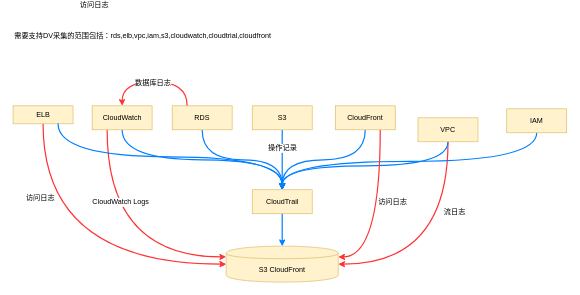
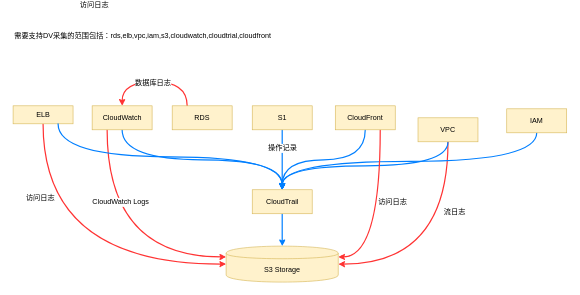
(282, 118) -> (282, 118)
(261, 162) -> none
(282, 270) -> (282, 270)
